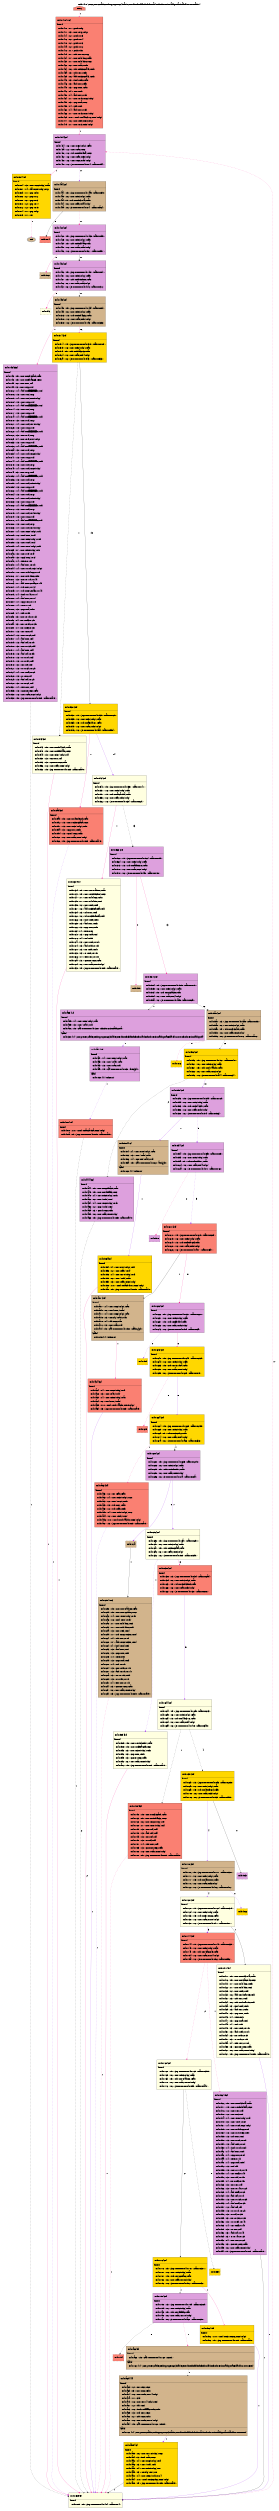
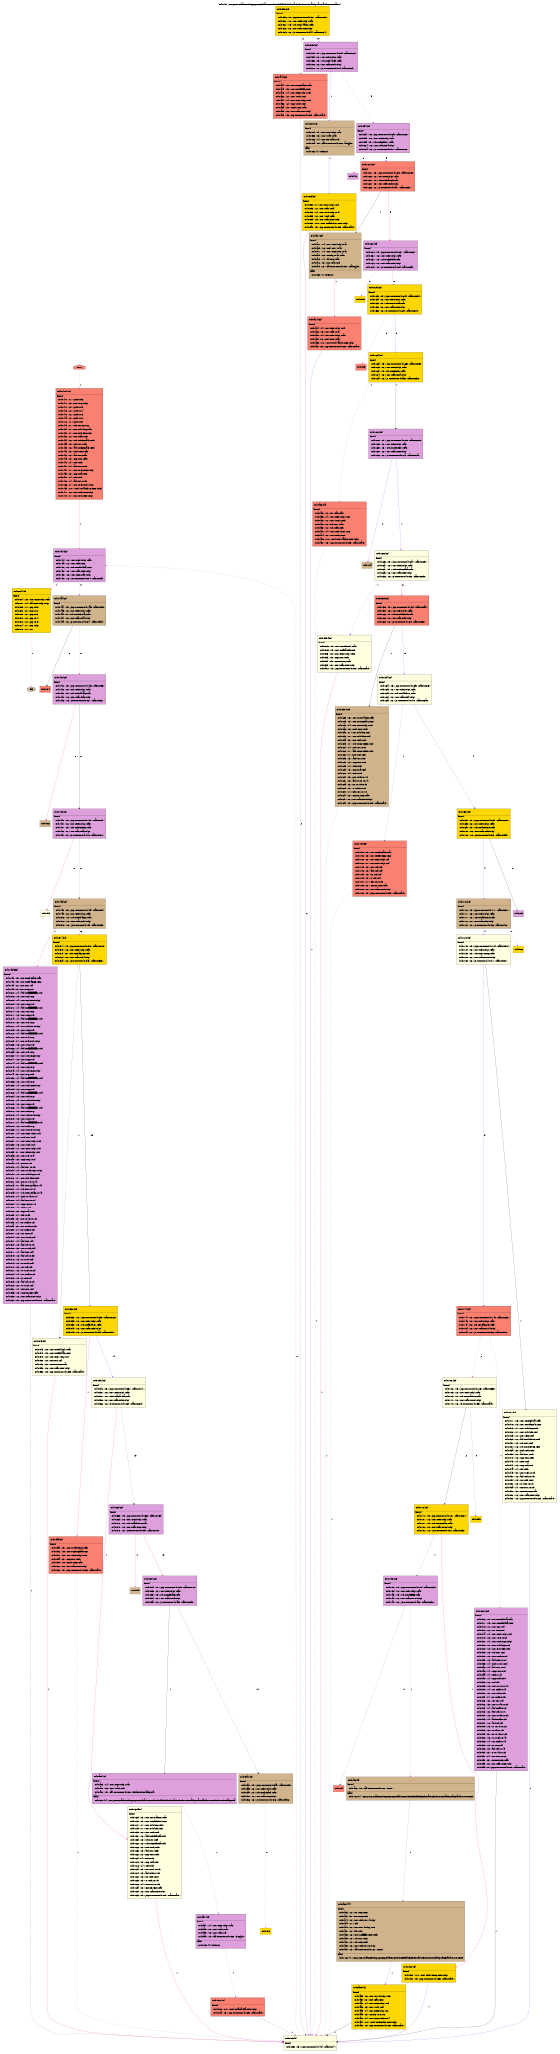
(223, 1044) -> none
(107, 1199) -> (300, 96)
(129, 1572) -> (380, 664)
